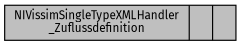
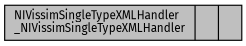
(97, 29) -> (100, 29)
